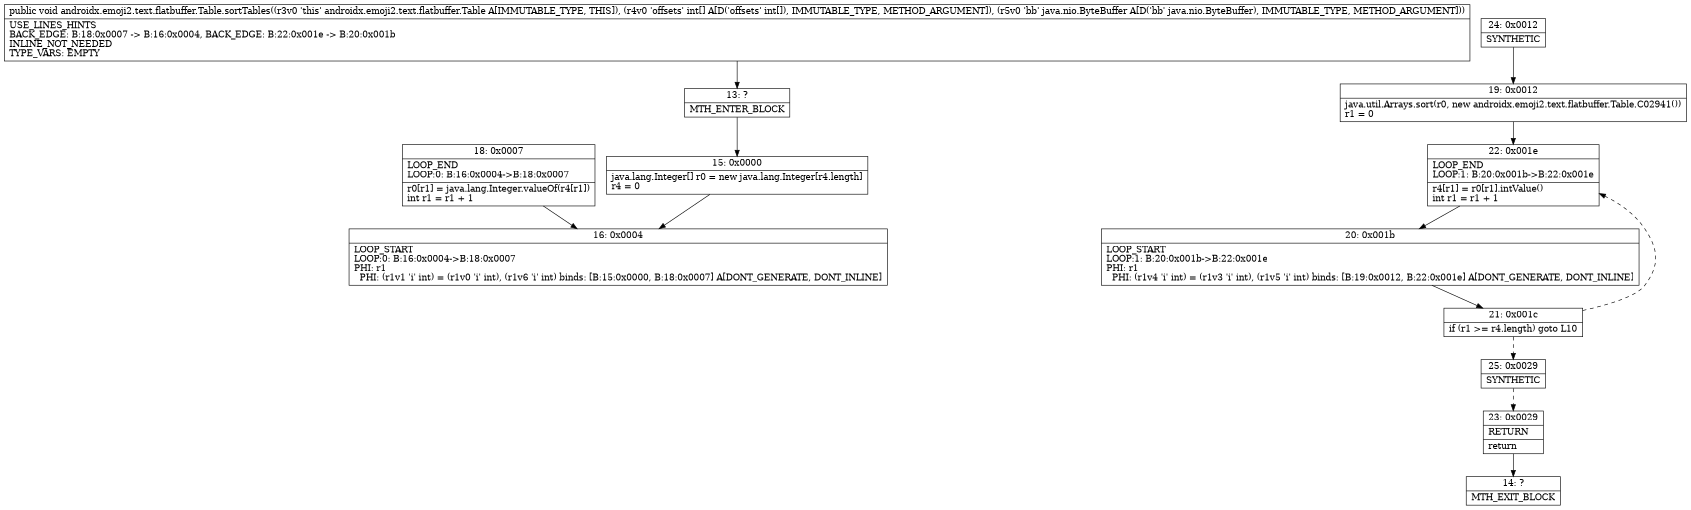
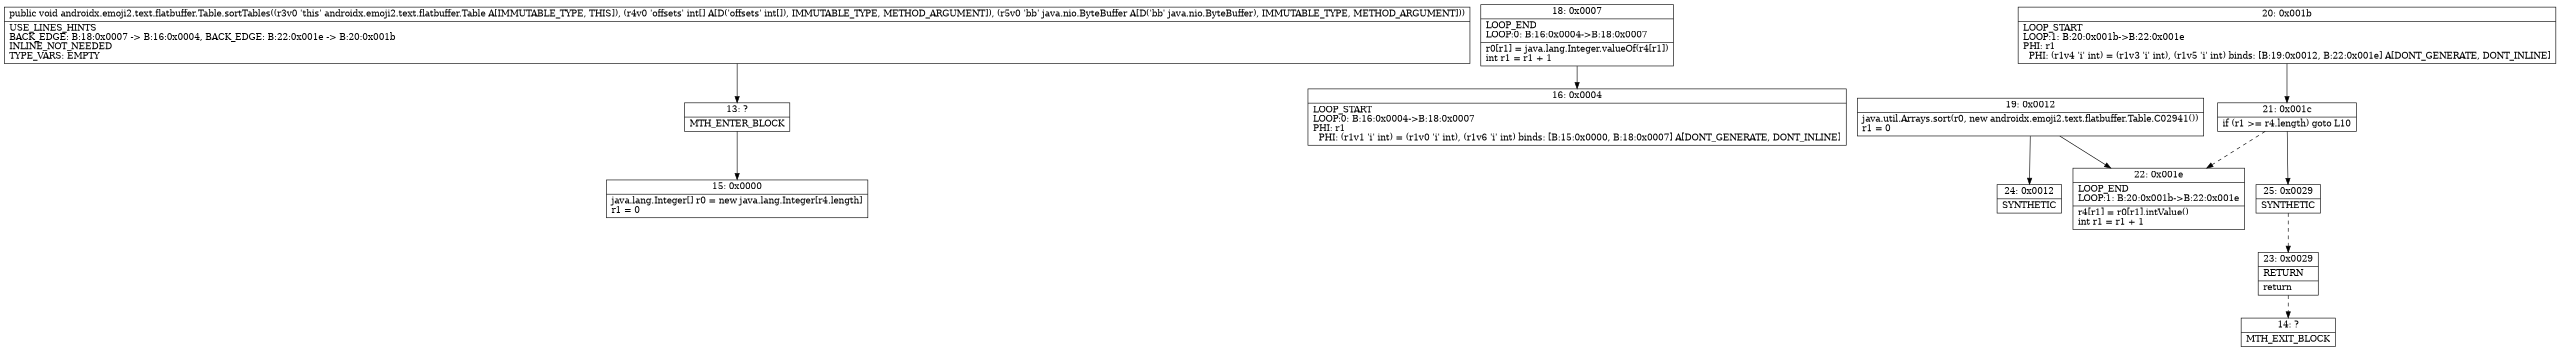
(1513, 62) -> (2030, 157)
(626, 187) -> (626, 210)
(687, 210) -> none
(1442, 216) -> none
(1513, 345) -> (2288, 155)
(1513, 462) -> (2288, 303)
